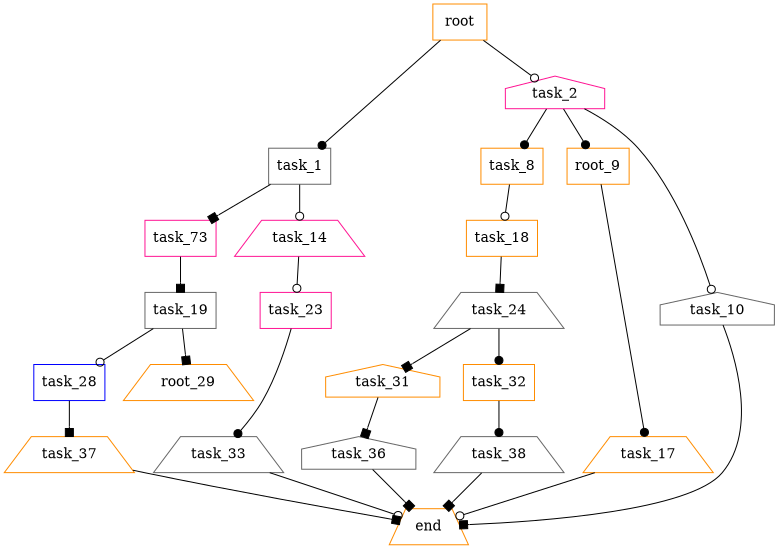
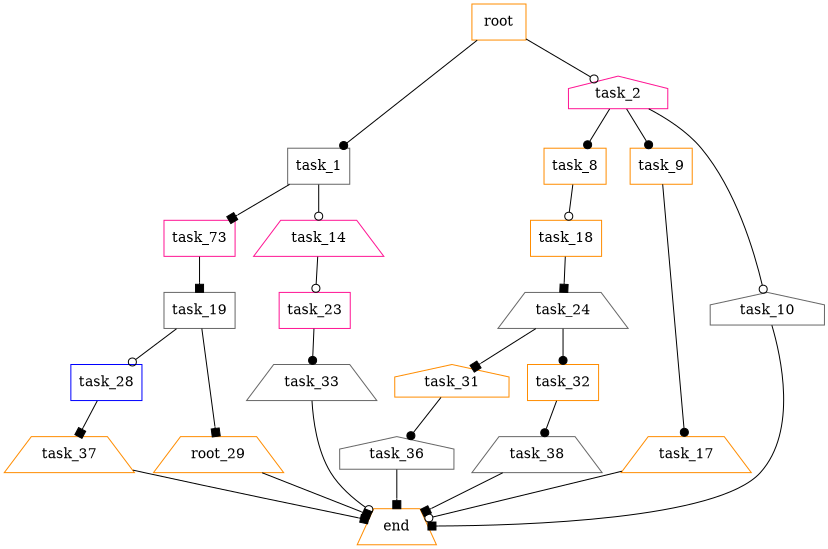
(598, 166) -> (661, 166)
(373, 412) -> (427, 415)
none -> (312, 492)
